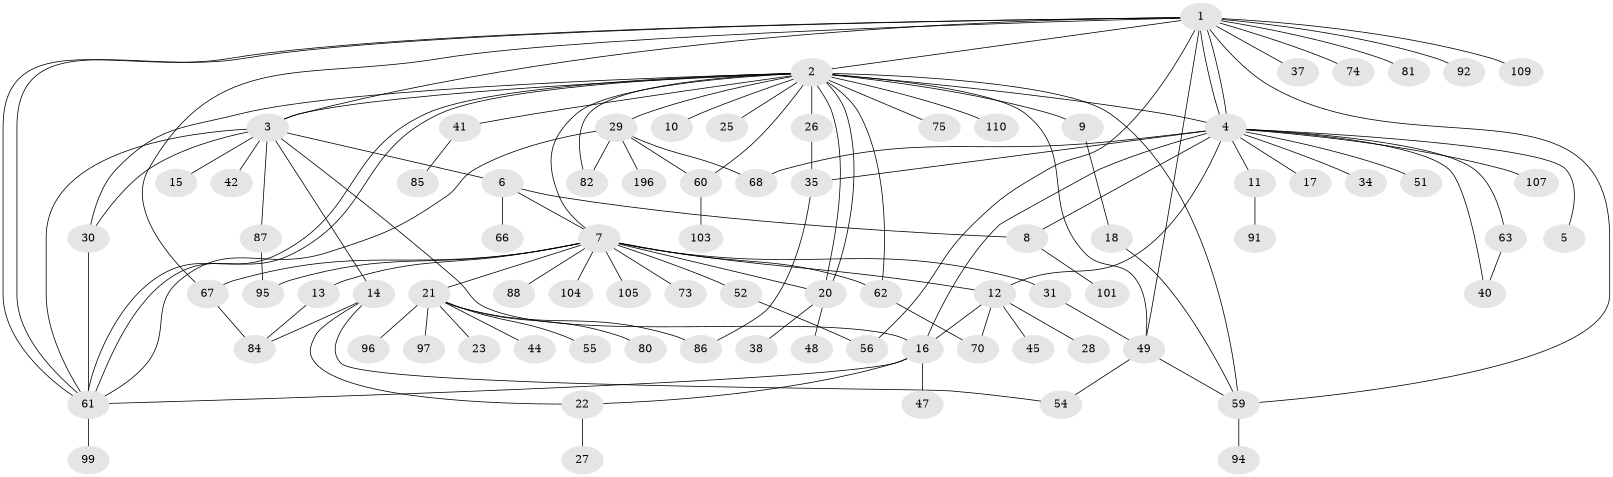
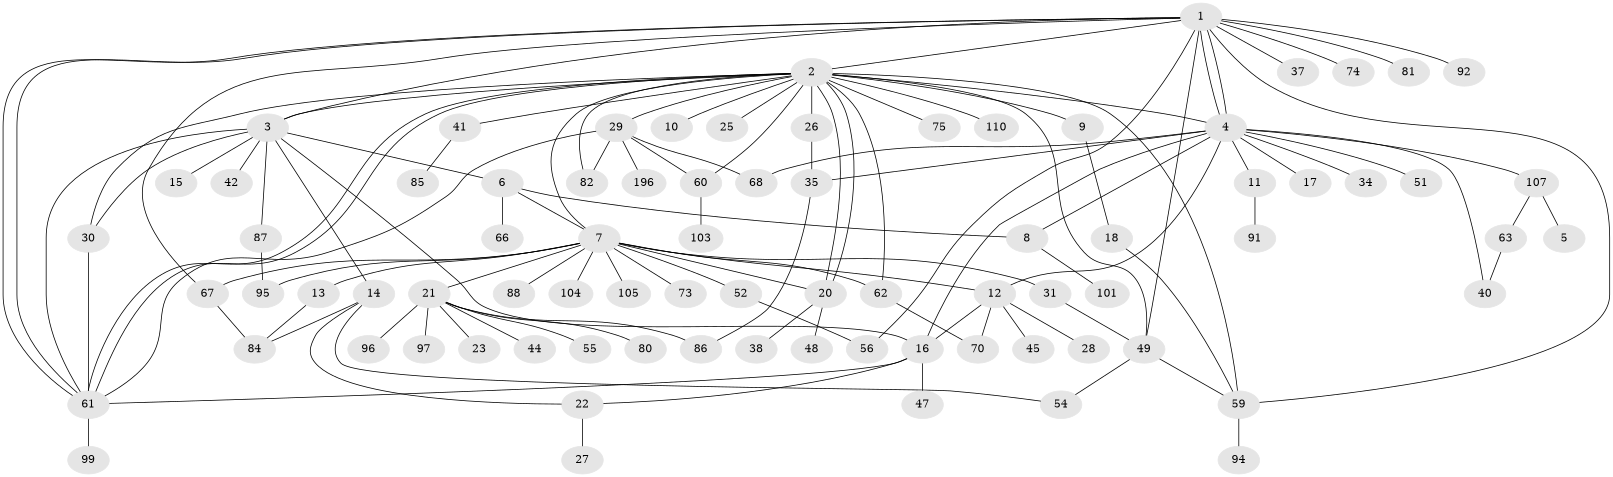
(1521, 72) -> none
(1437, 143) -> (1550, 211)
(1394, 144) -> (1521, 211)
